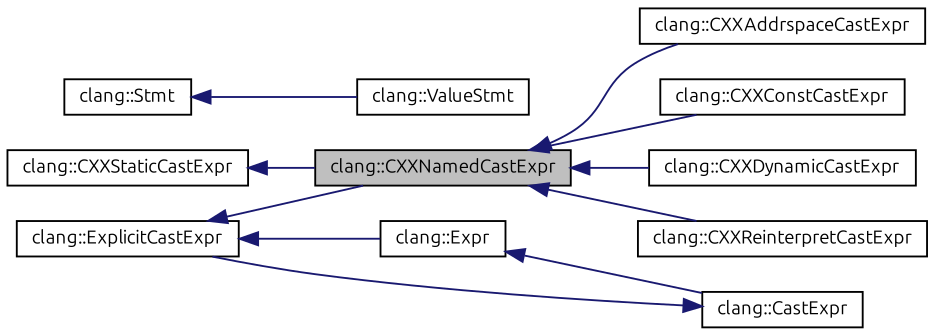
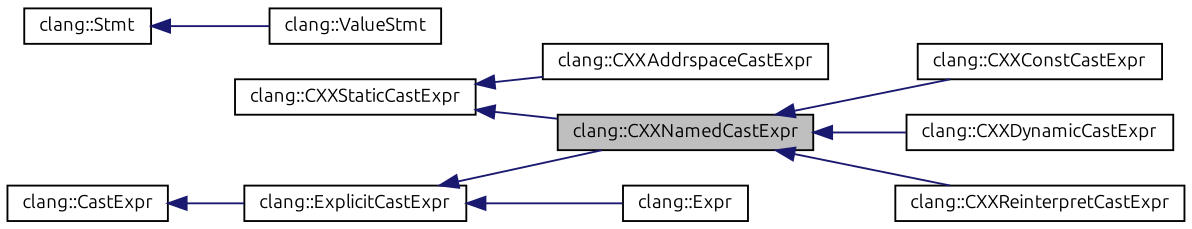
(610, 88) -> (519, 79)
(613, 274) -> none
